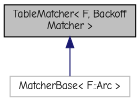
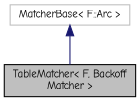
(70, 62) -> (70, 50)
